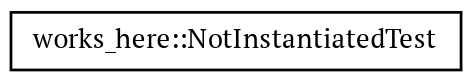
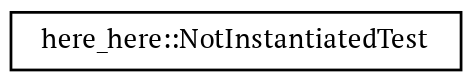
(236, 41) -> (236, 41)
